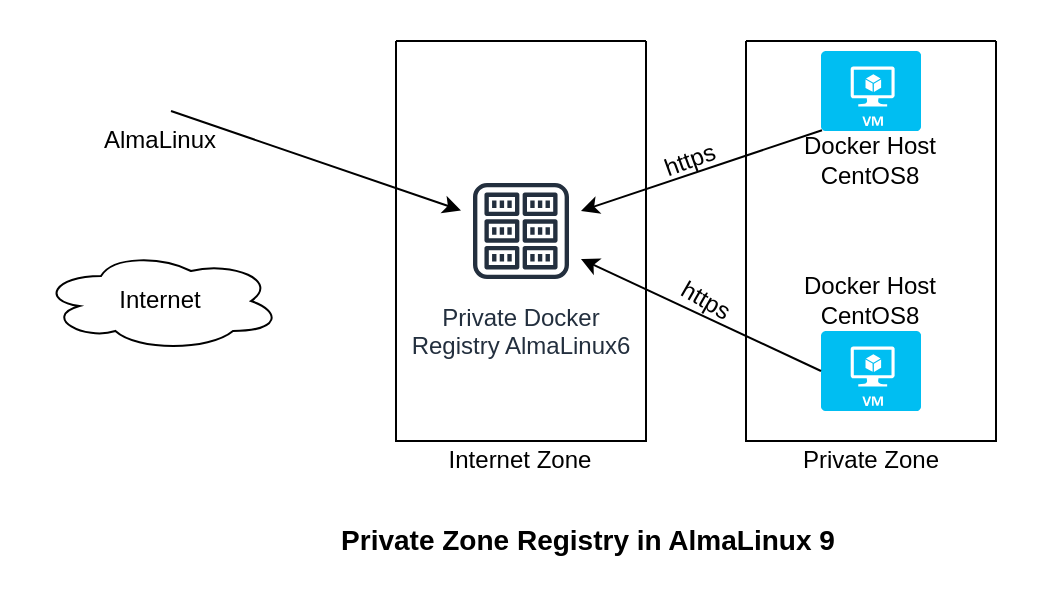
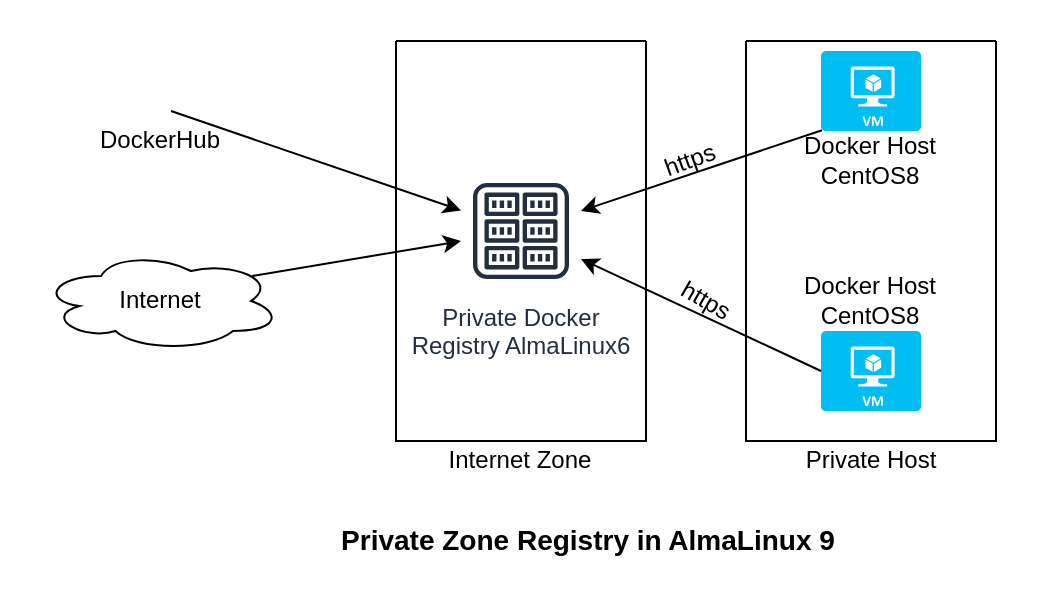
(161, 141) -> (161, 141)
none -> (350, 260)
(872, 461) -> (872, 461)
